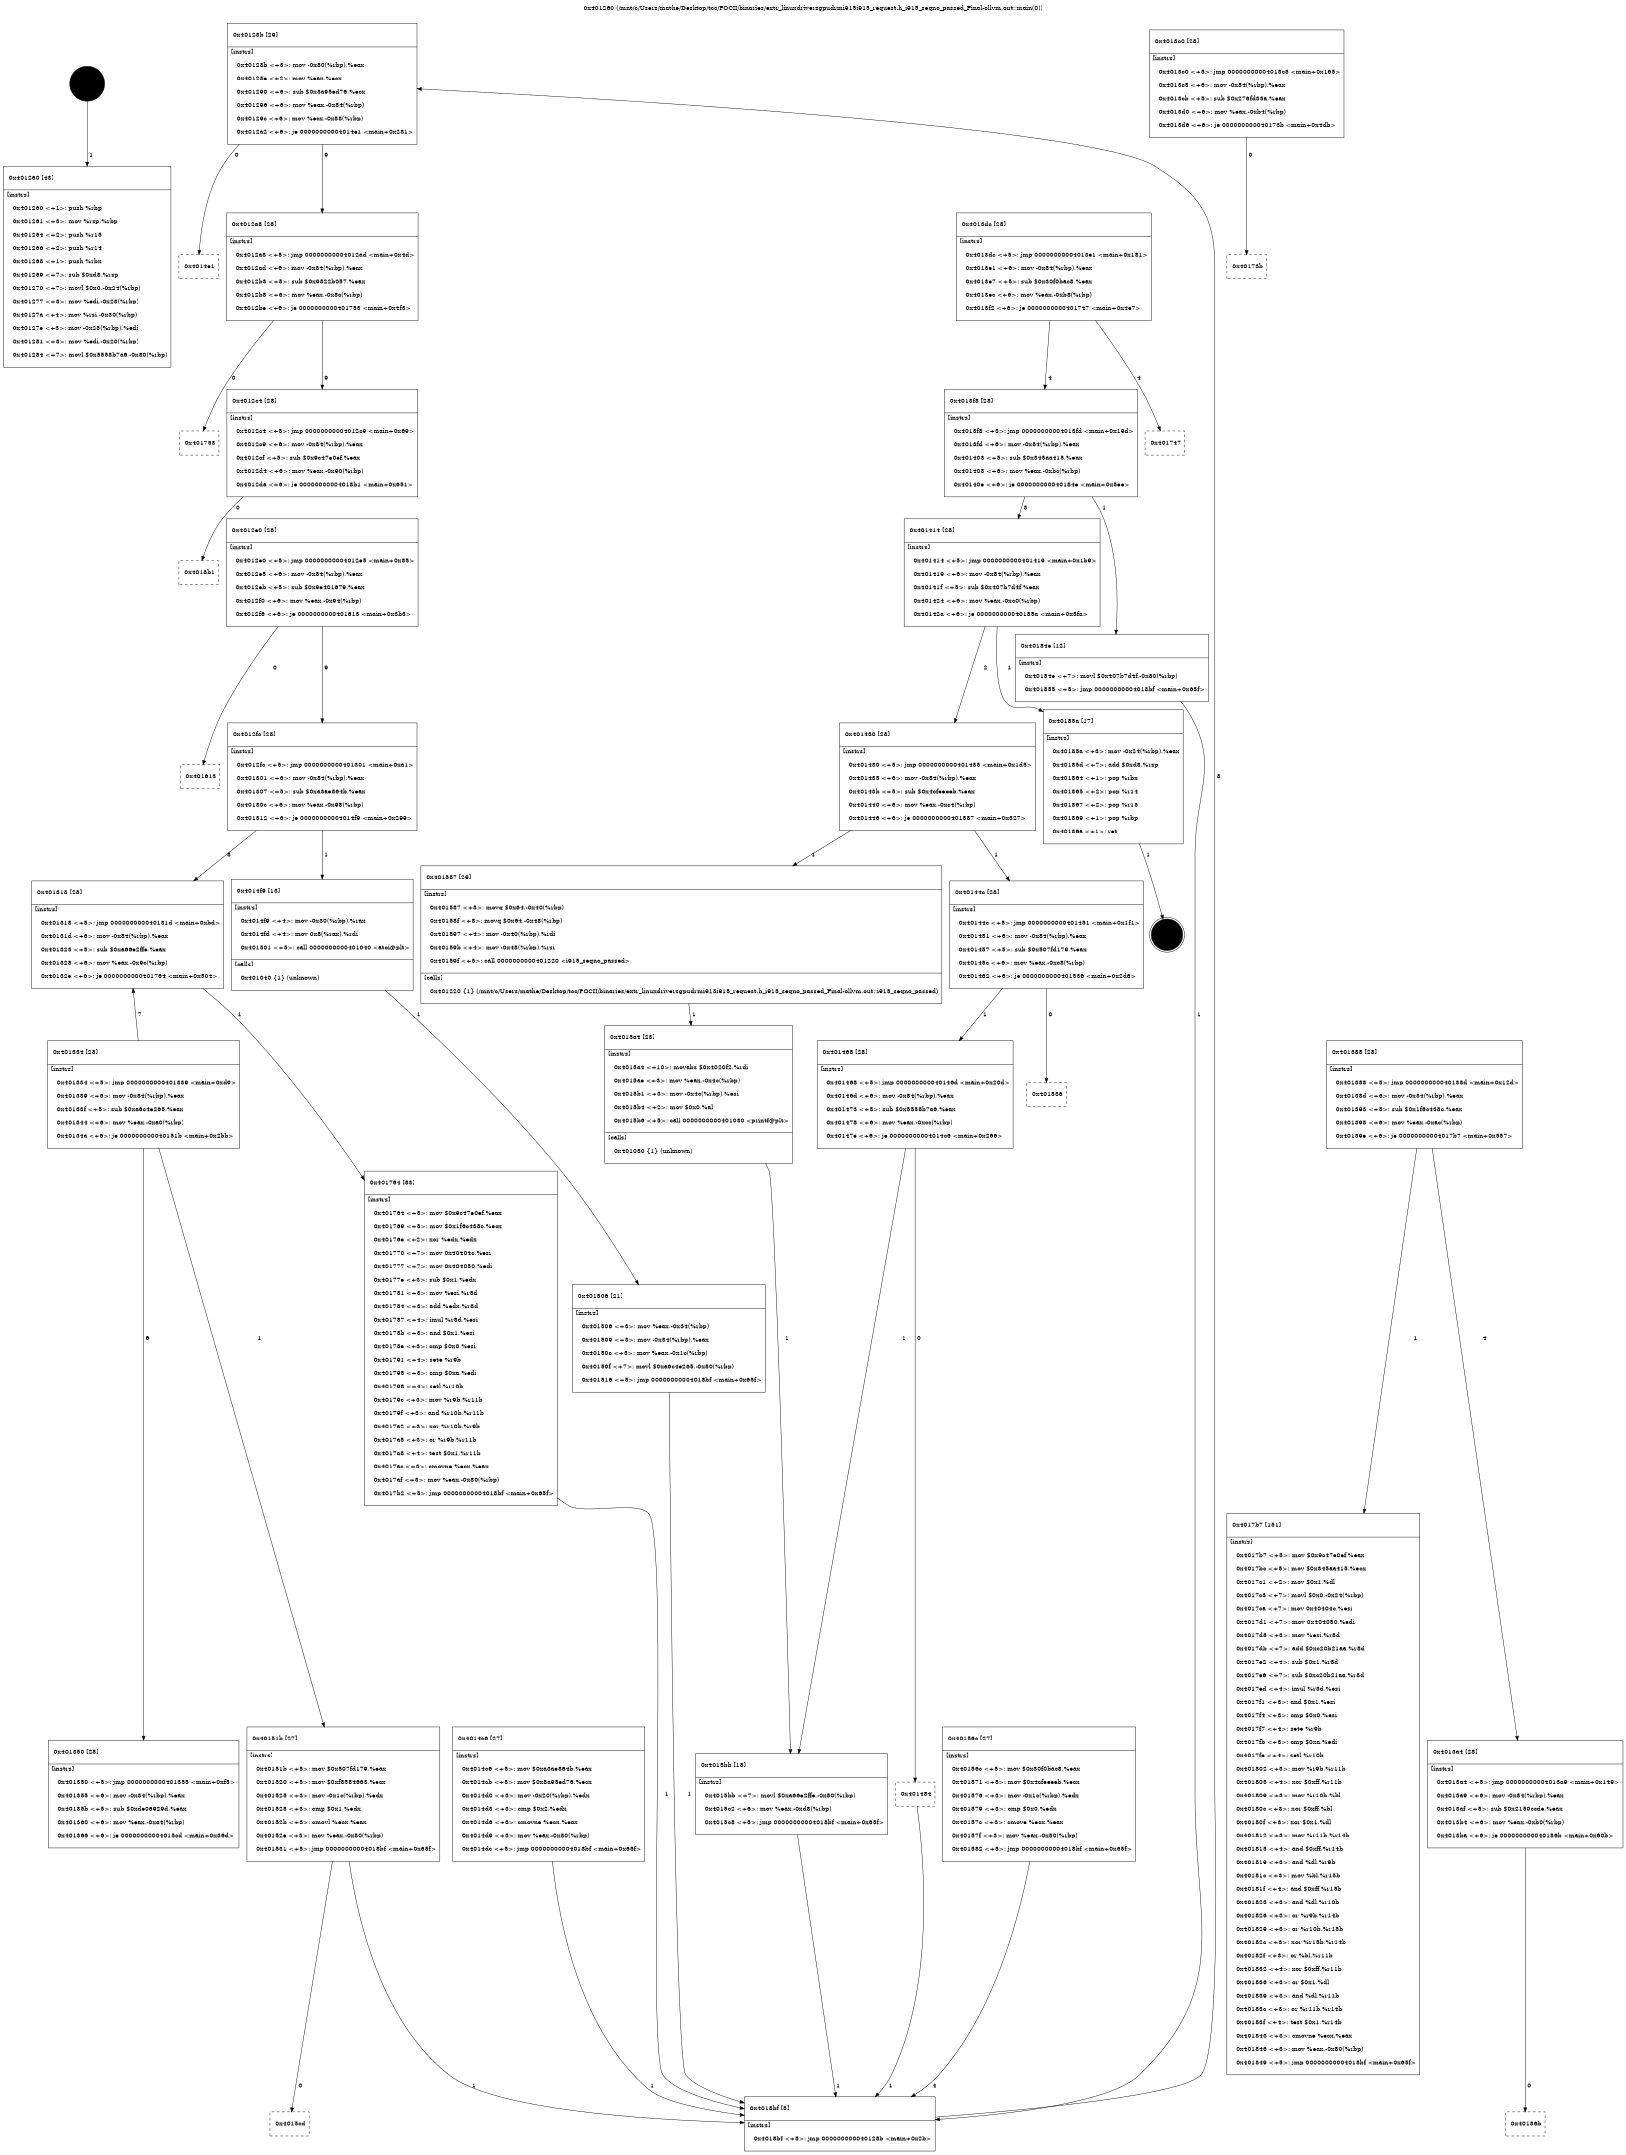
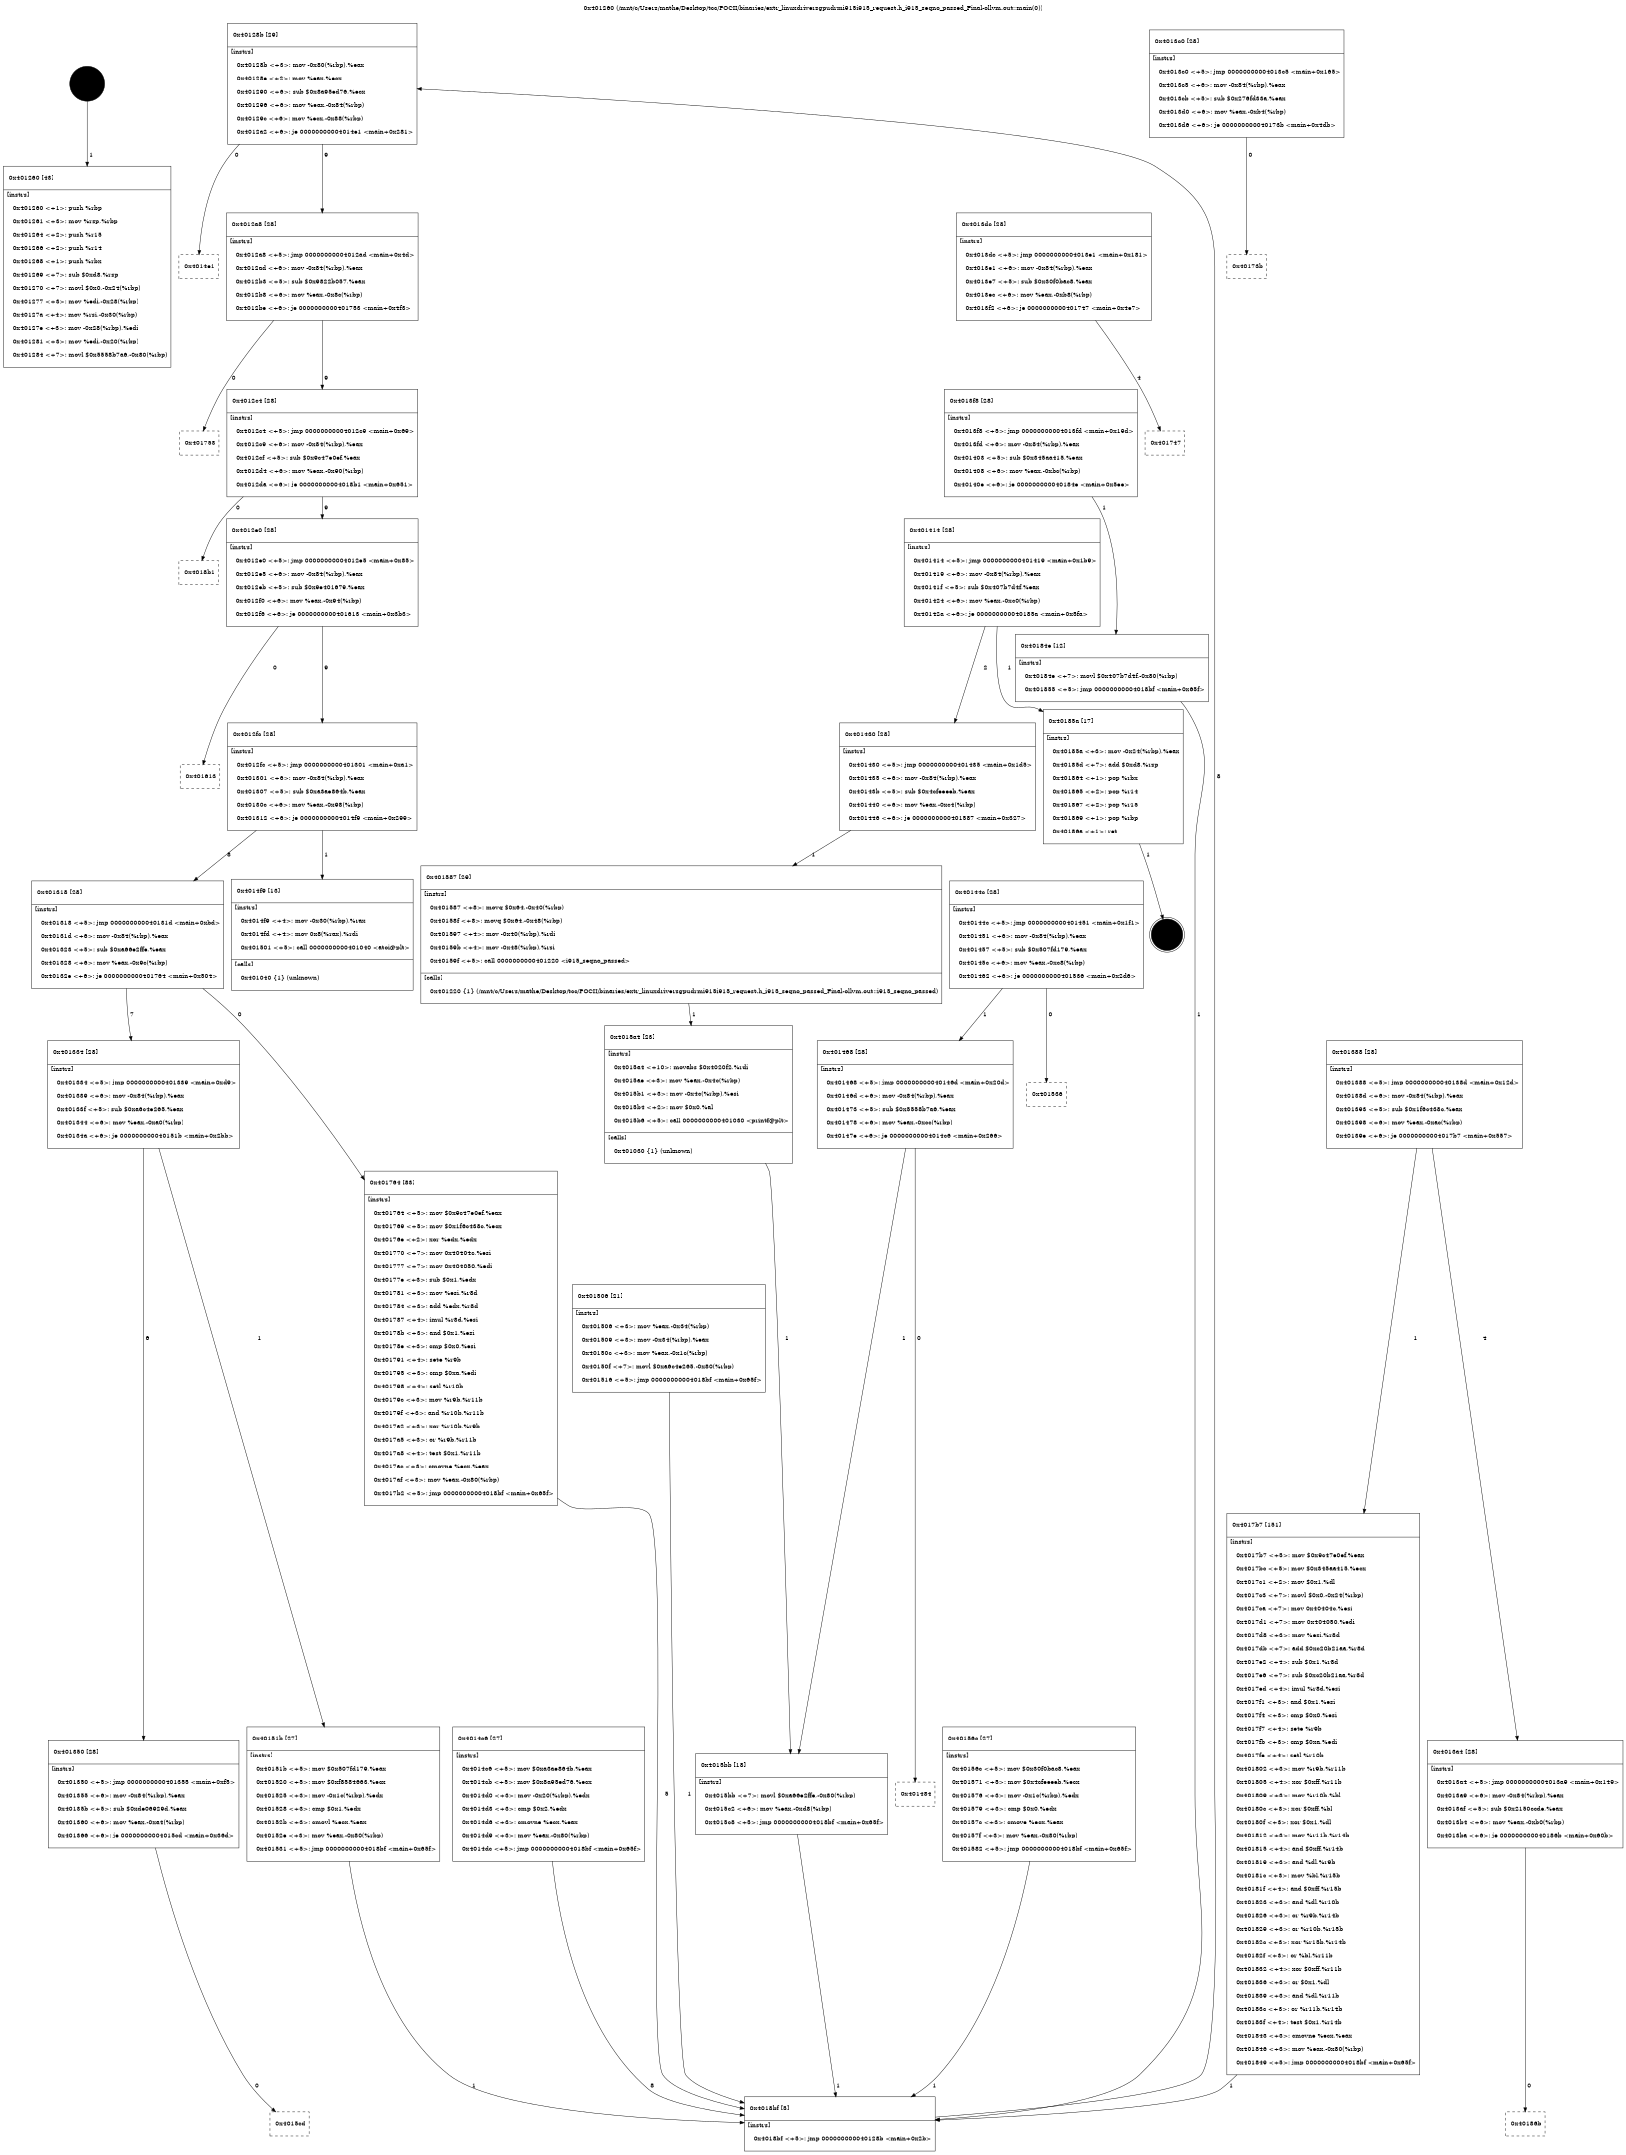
(1047, 353) -> none
none -> (322, 506)
(1022, 506) -> none
(991, 854) -> none
(239, 1015) -> (239, 1015)
(136, 1017) -> (128, 1012)
(522, 1126) -> none
(666, 1794) -> (666, 1794)
(921, 1954) -> (1092, 2111)
(312, 1984) -> (199, 1986)
(651, 2086) -> (651, 2086)
(934, 2086) -> (934, 2086)
